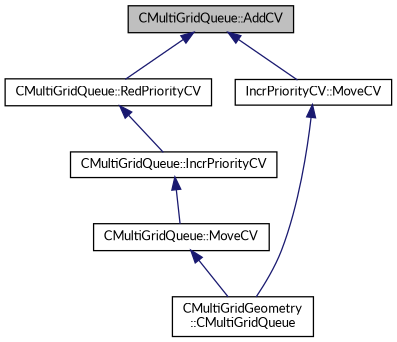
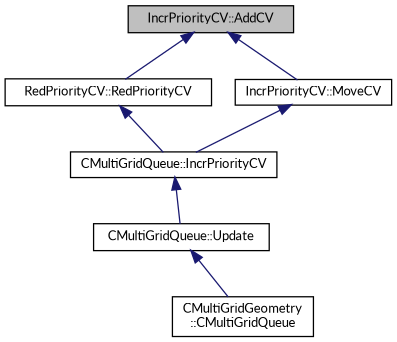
(211, 19) -> (211, 19)
(108, 92) -> (108, 92)
(294, 211) -> (238, 131)
(181, 237) -> (181, 237)
